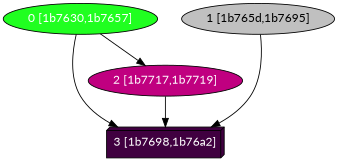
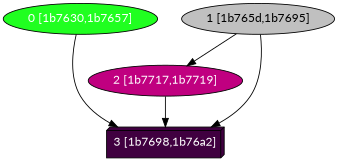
(119, 47) -> (215, 47)
